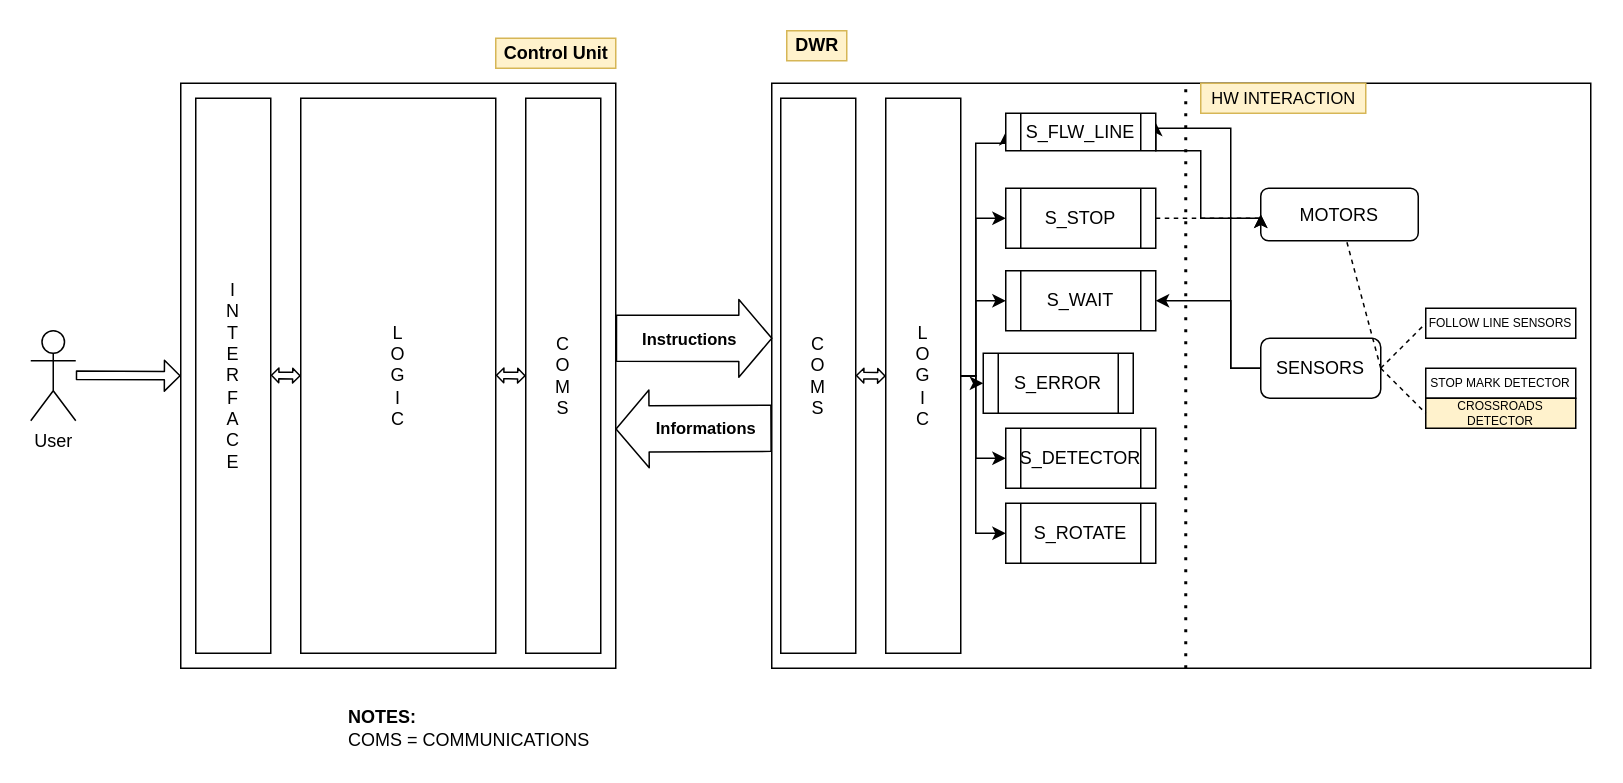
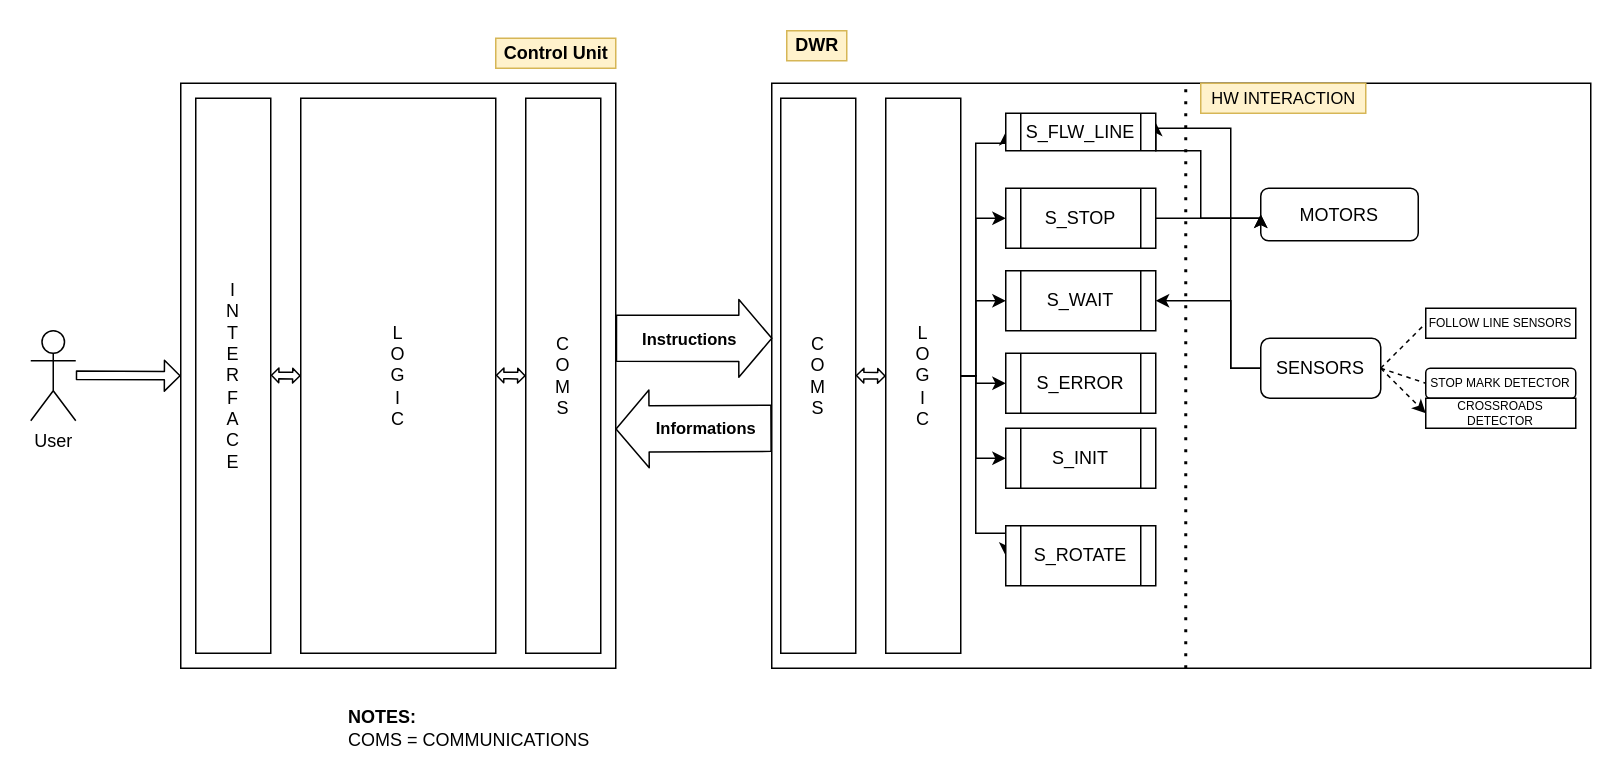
(1178, 218) -> (1178, 218)
(1363, 304) -> (1405, 376)
(1058, 383) -> (1081, 383)
(1501, 383) -> (1501, 383)
(1421, 408) -> (1418, 405)
(1501, 413) -> (1501, 413)
(1081, 458) -> (1081, 458)
(1081, 533) -> (1081, 556)
